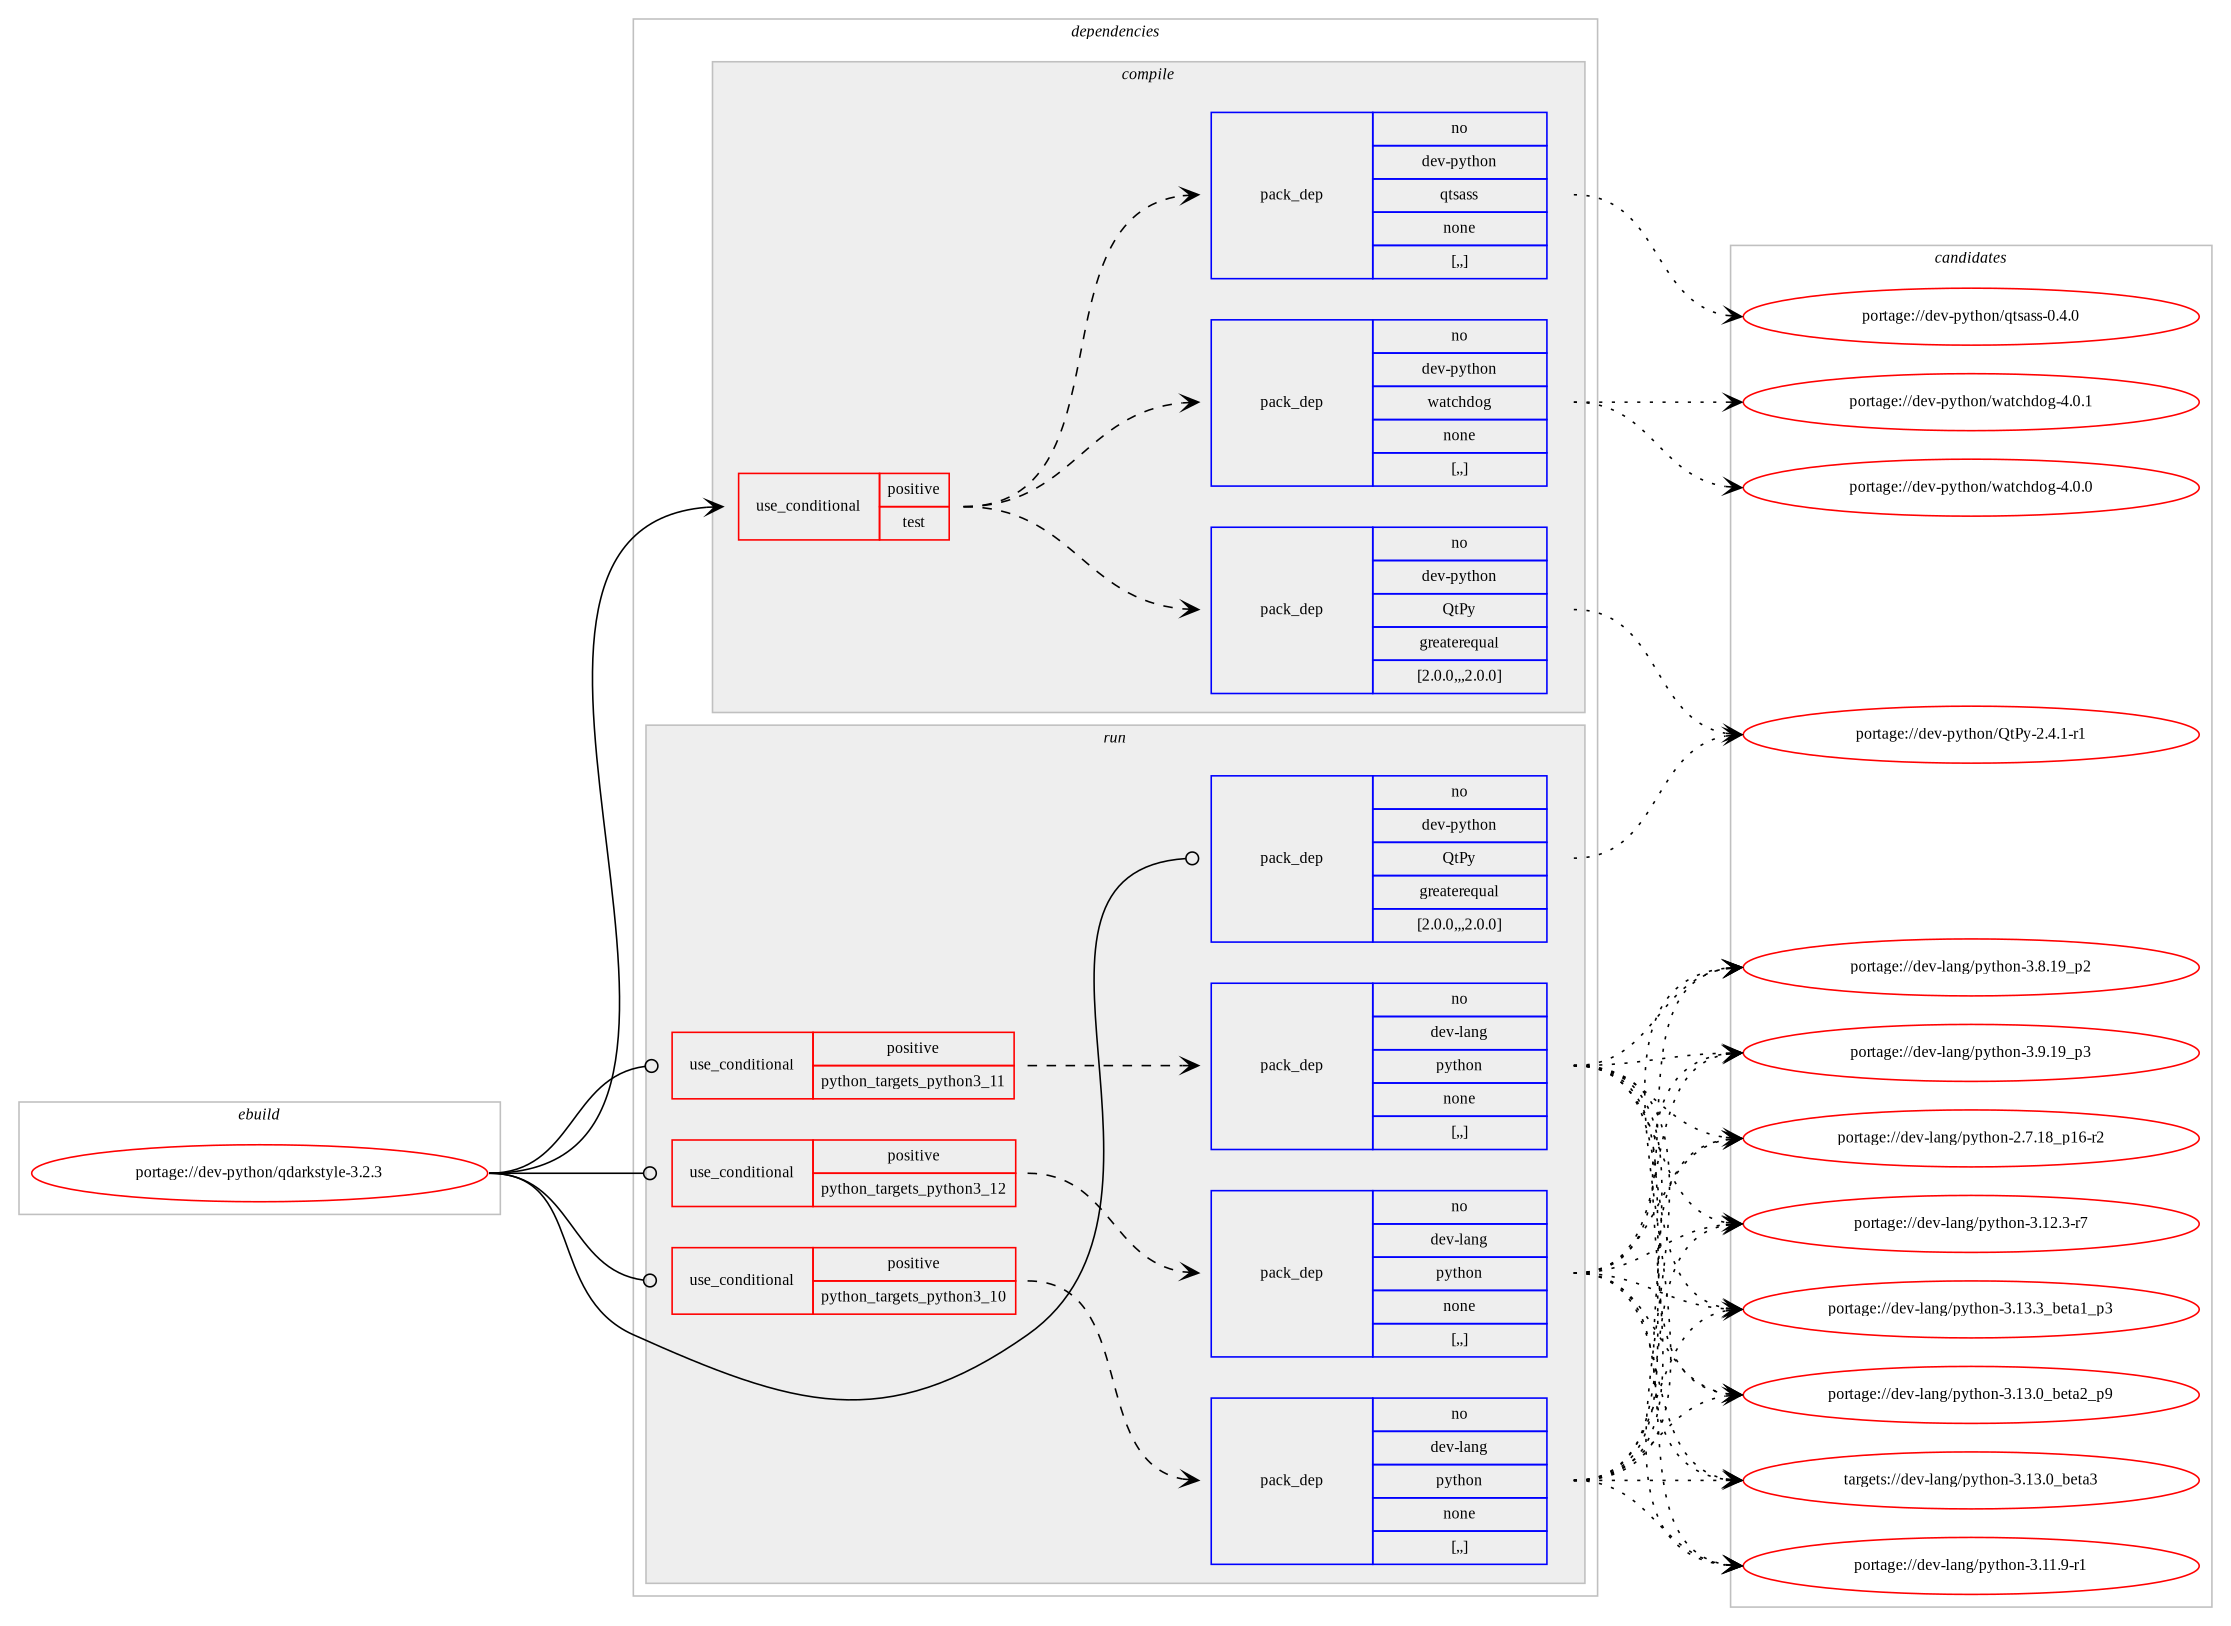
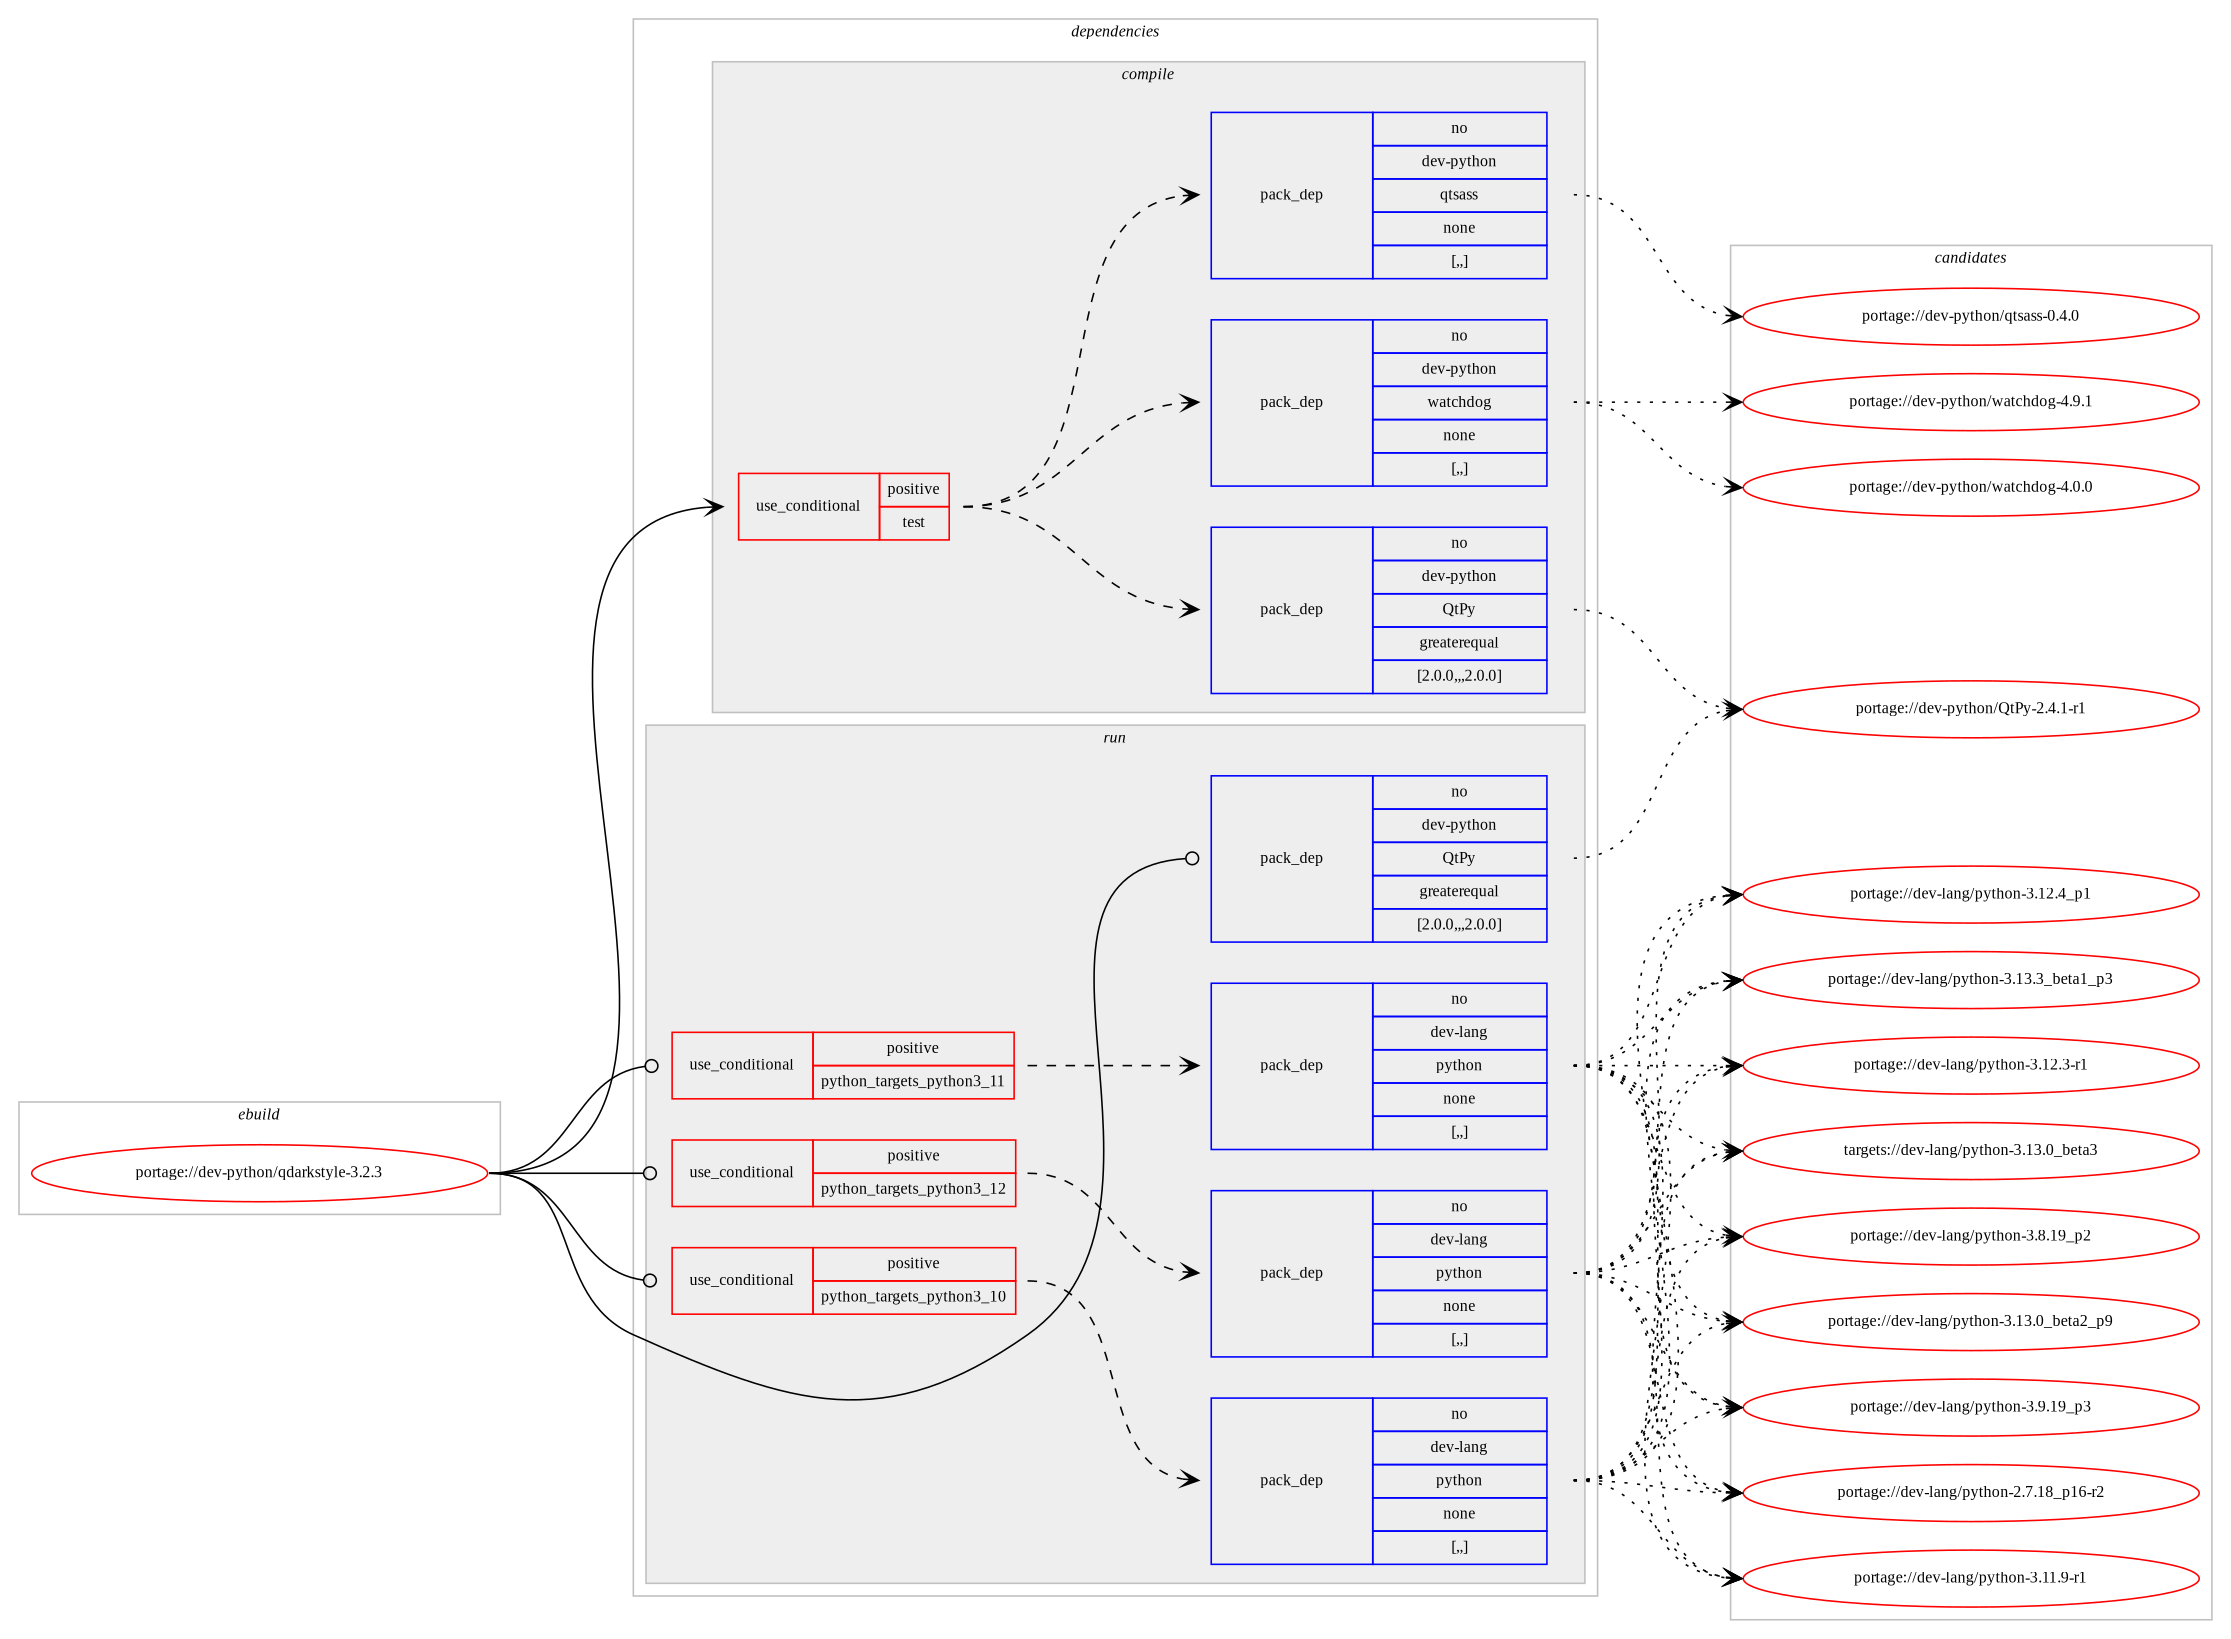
(1971, 402) -> (1971, 402)
none -> (1971, 895)
(1971, 1224) -> (1971, 1066)
